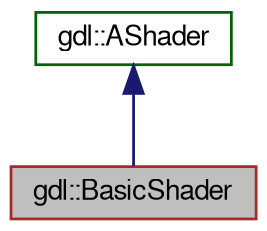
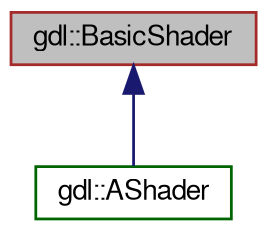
(134, 130) -> (134, 130)
